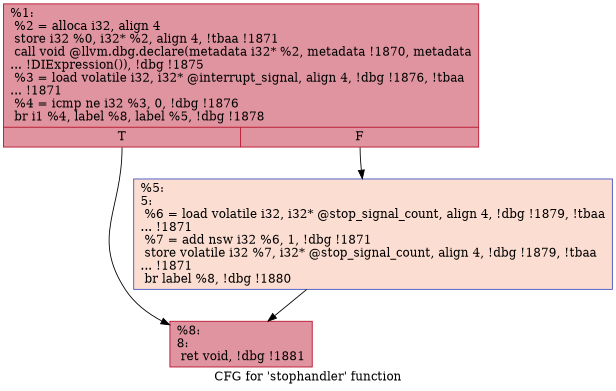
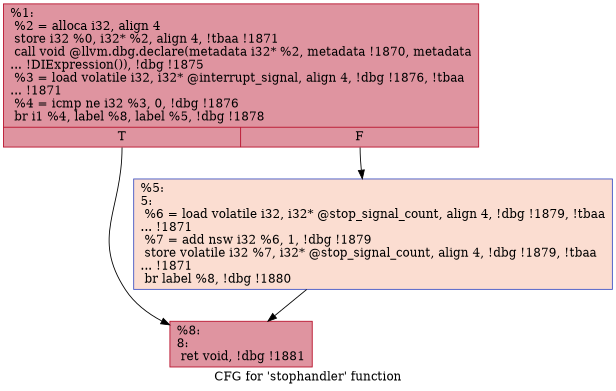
(256, 240) -> (256, 240)
